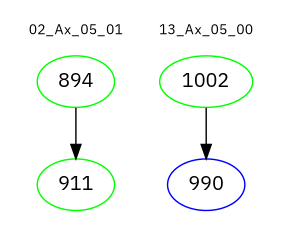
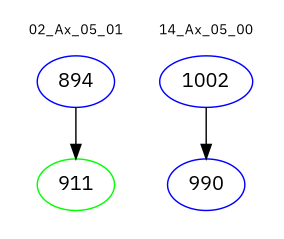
(207, 31) -> (207, 31)
(76, 82) -> (76, 82)
(206, 82) -> (206, 82)
